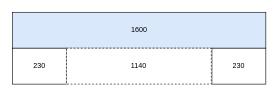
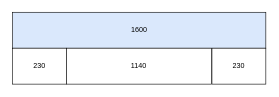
(139, 66) -> (139, 66)
